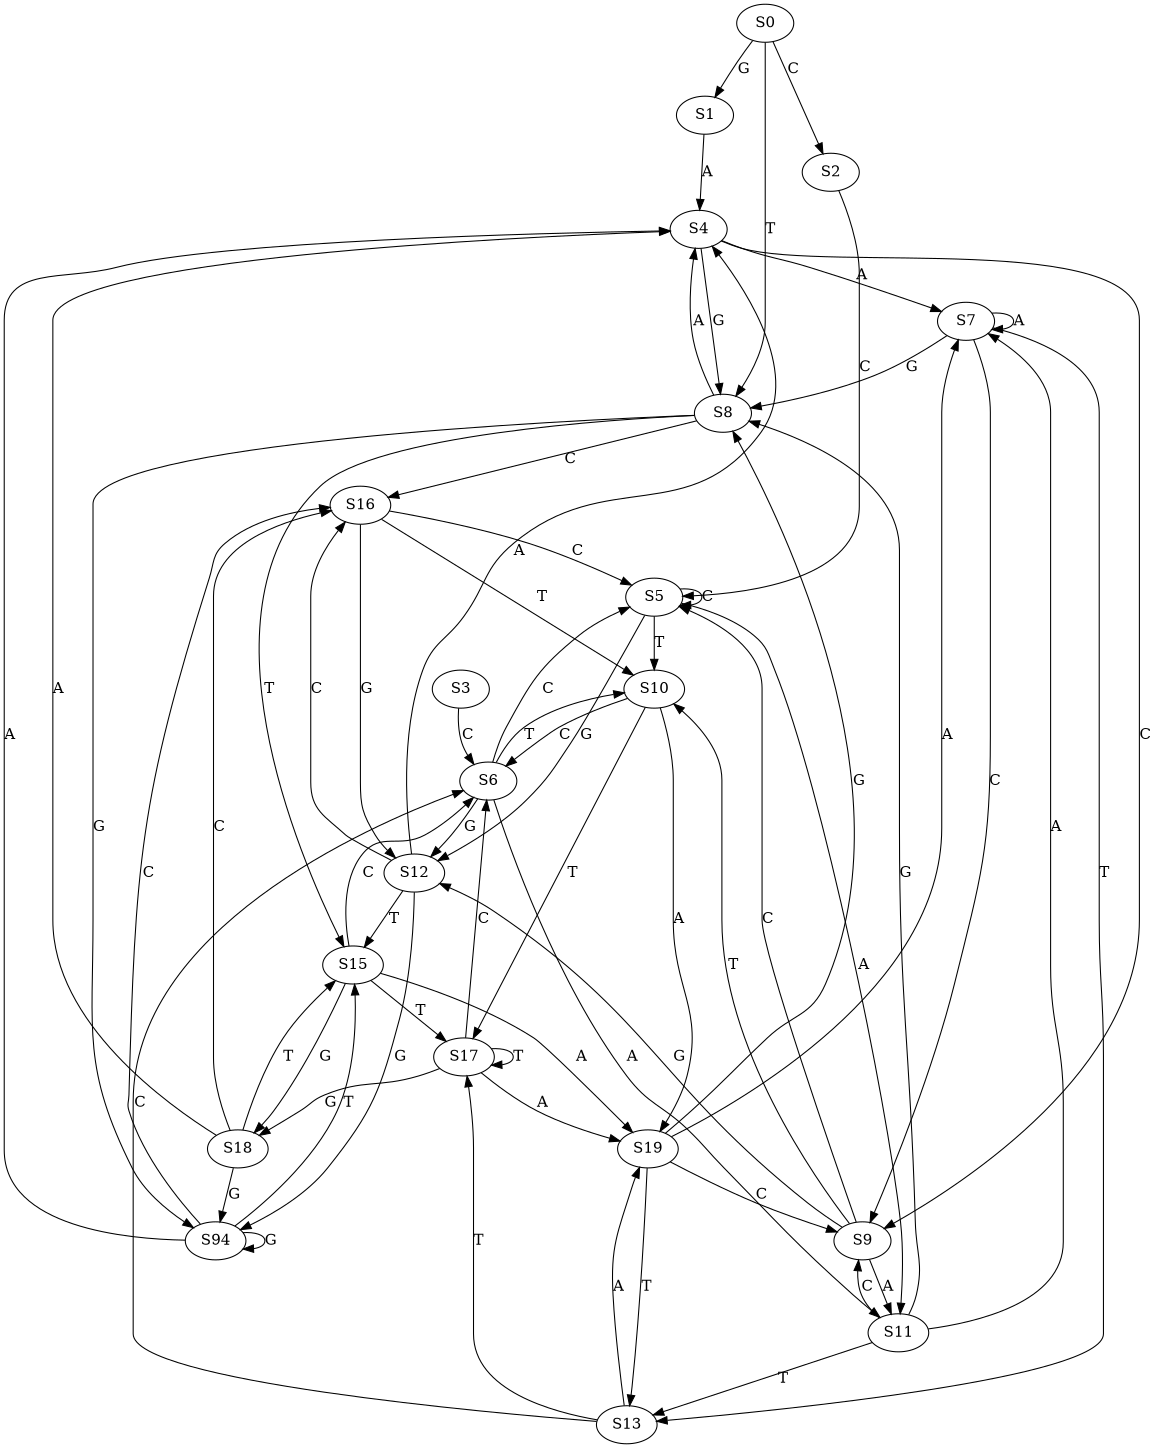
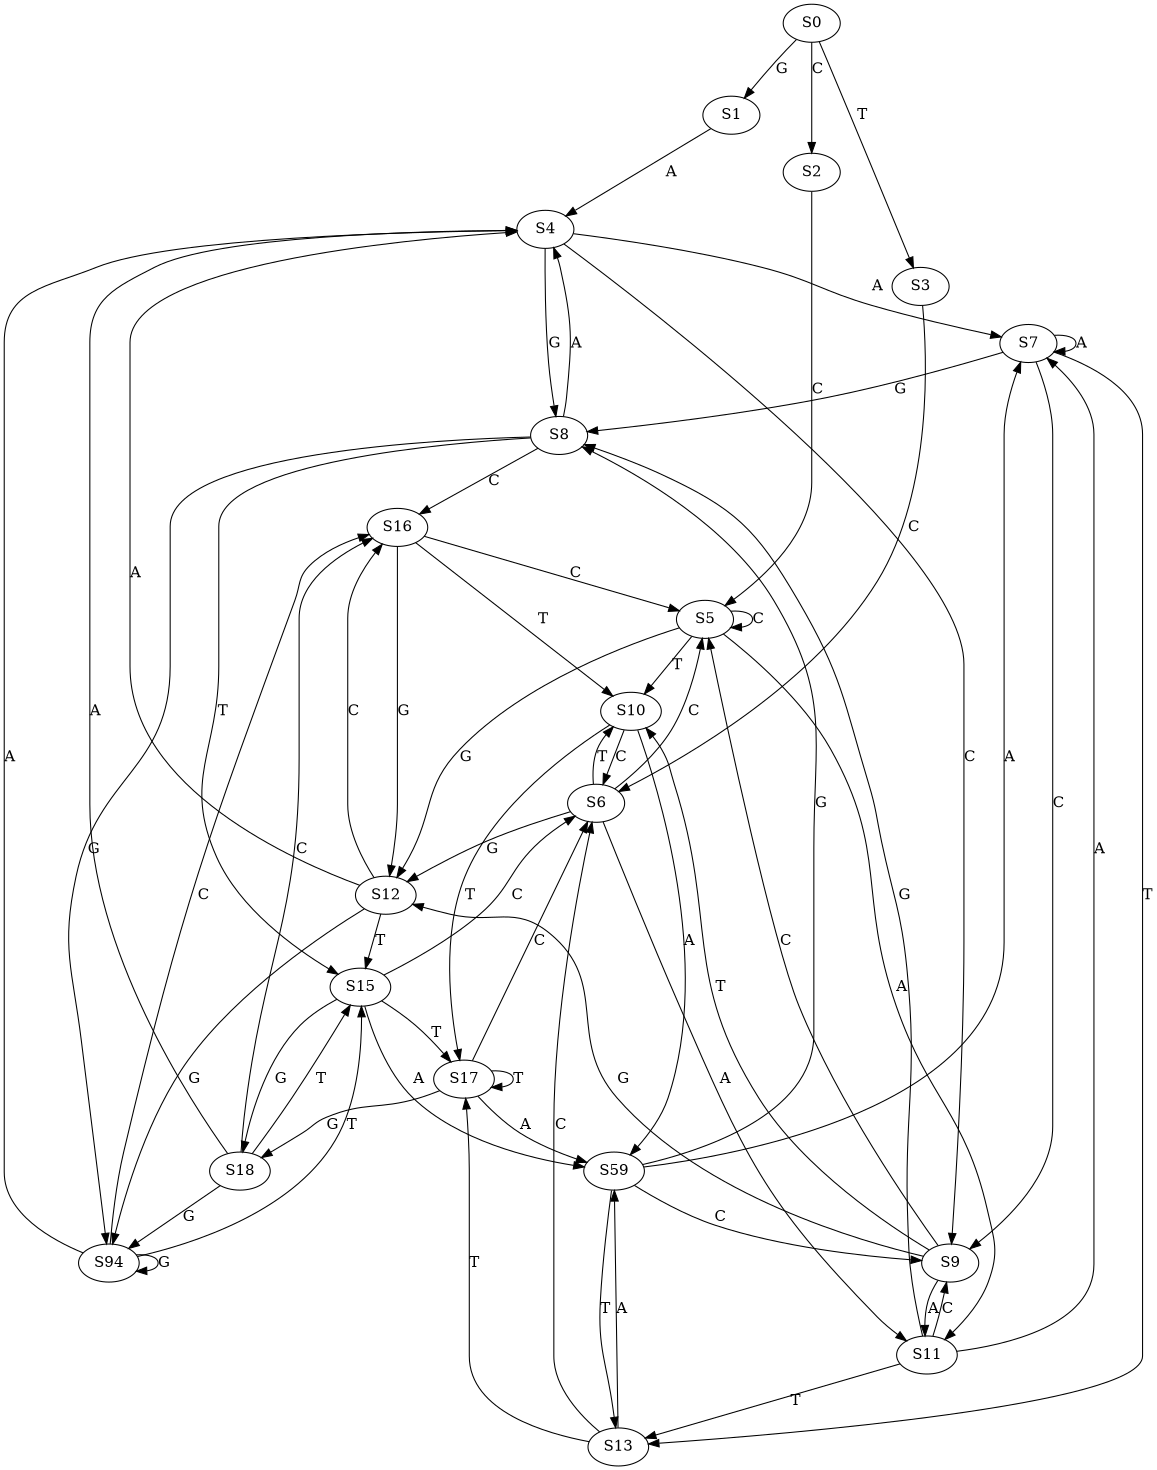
(765, 217) -> (865, 150)
(648, 1149) -> (614, 1171)
